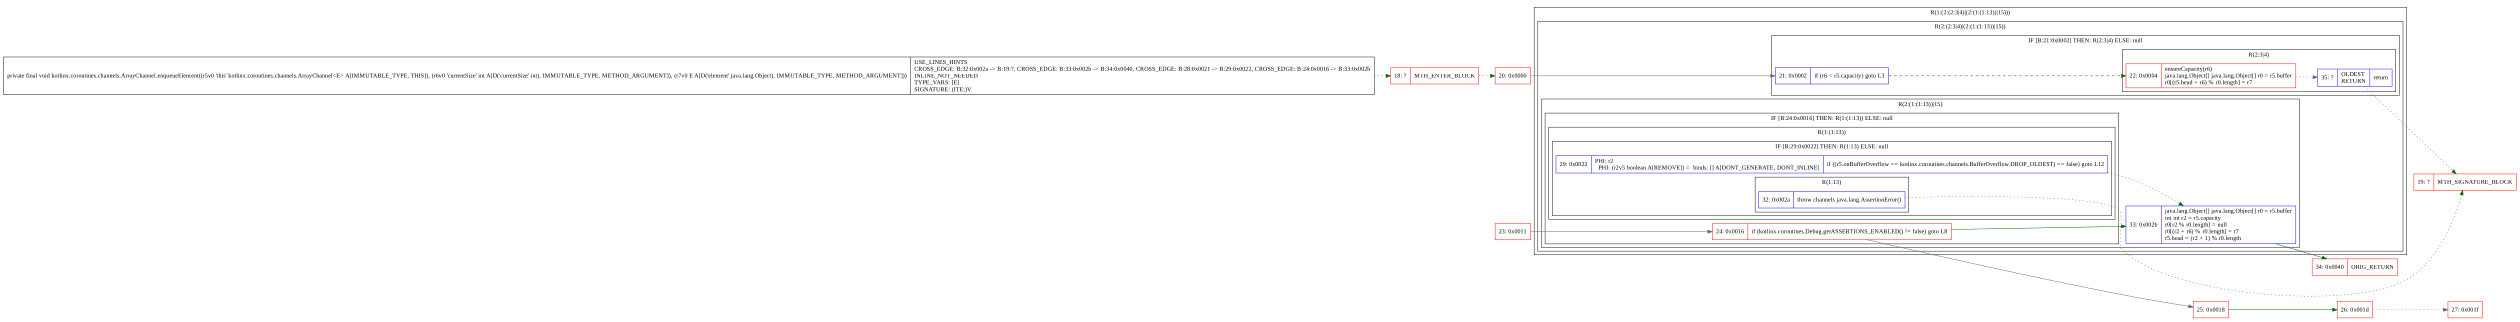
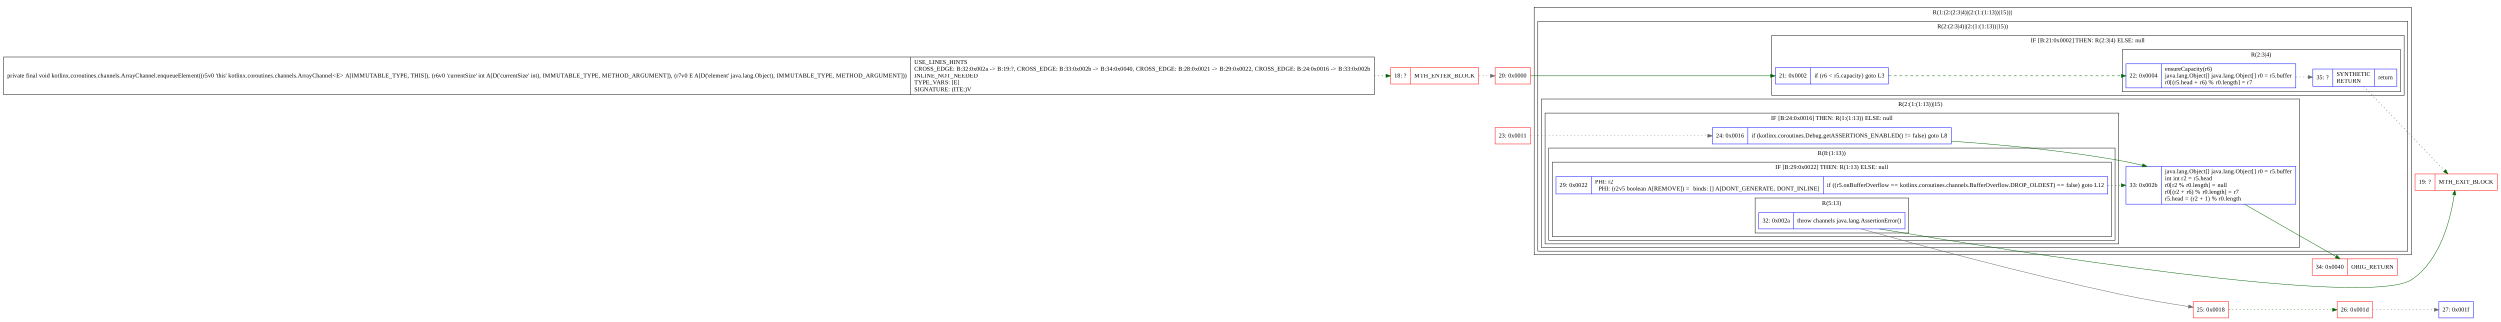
(2353, 74) -> (2354, 74)
(1485, 76) -> (1485, 76)
(1651, 76) -> (1651, 76)
(2211, 76) -> (2211, 76)
(1832, 132) -> (1832, 153)
(1832, 182) -> (1832, 203)
(2475, 182) -> (2466, 182)
(2193, 218) -> (2189, 178)
(1619, 232) -> (1619, 136)
(1832, 232) -> (1832, 136)
(2028, 275) -> (2024, 272)
(2186, 280) -> (2193, 275)
(2281, 310) -> (2281, 310)
(2465, 310) -> (2456, 310)
